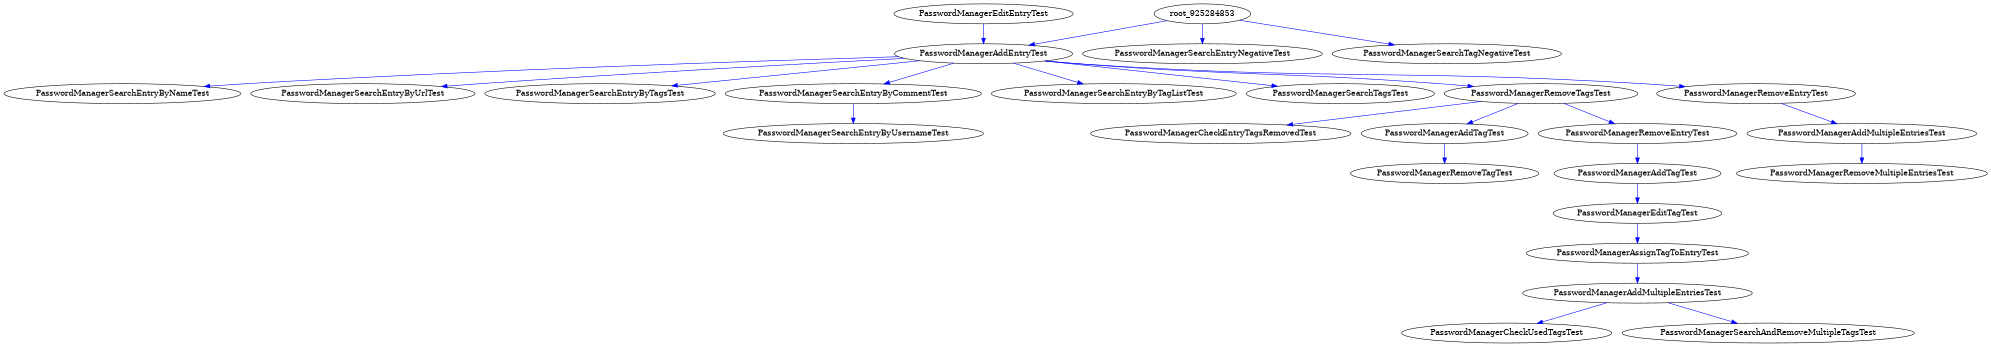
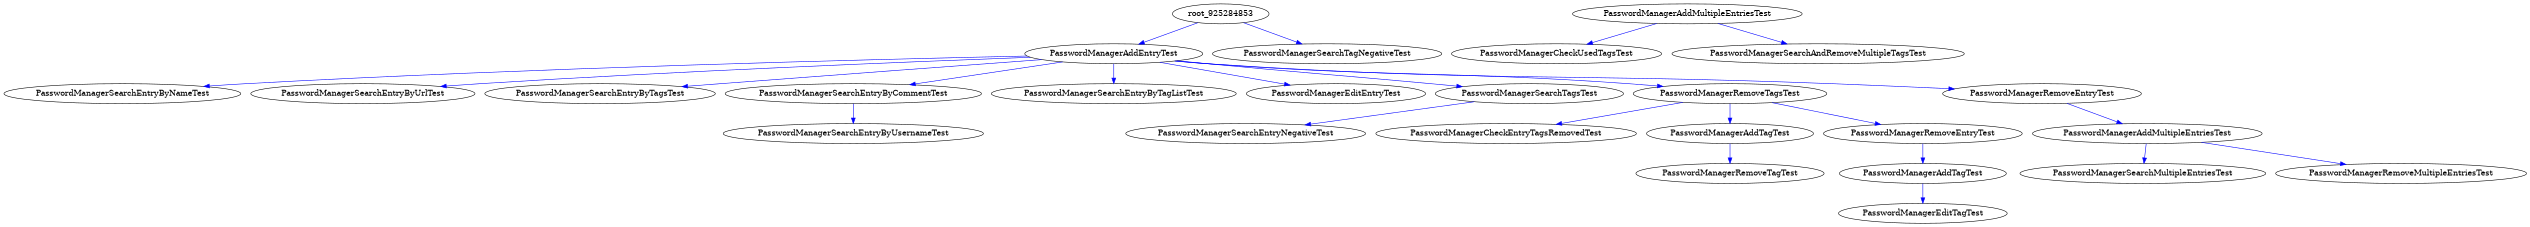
(984, 31) -> (1222, 73)
(1202, 31) -> (1392, 113)
none -> (2143, 173)
(1637, 253) -> none
